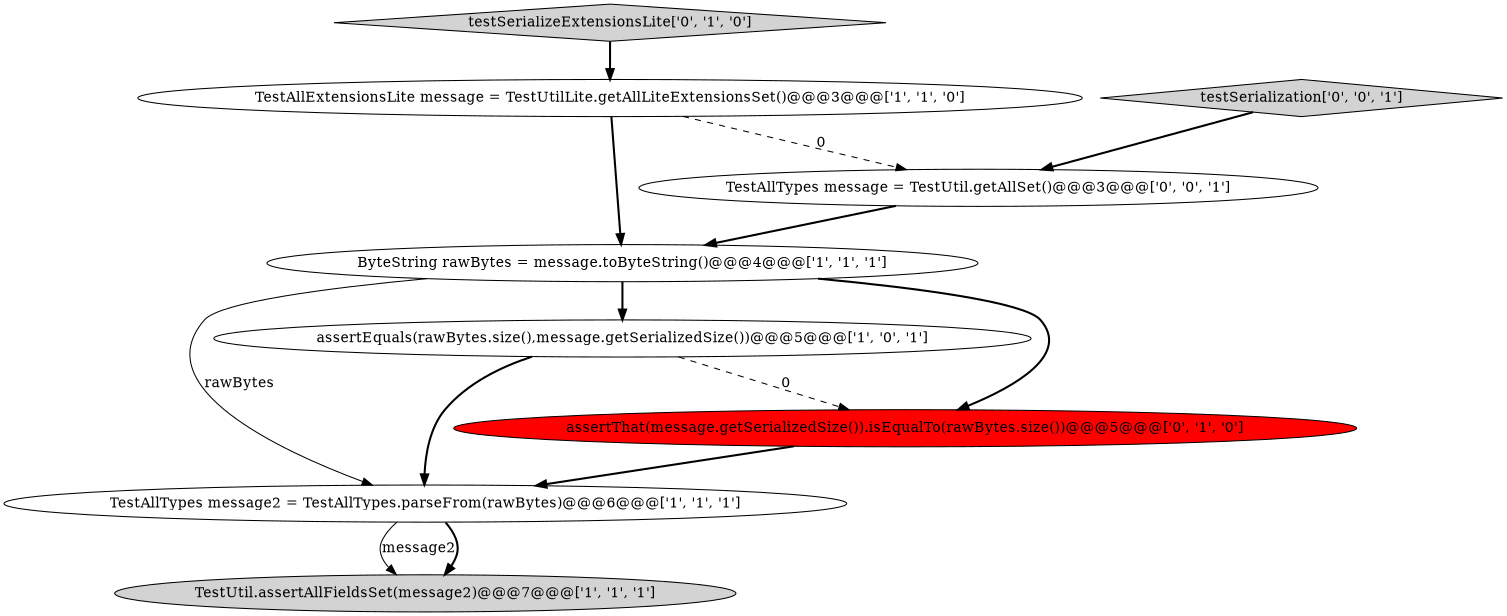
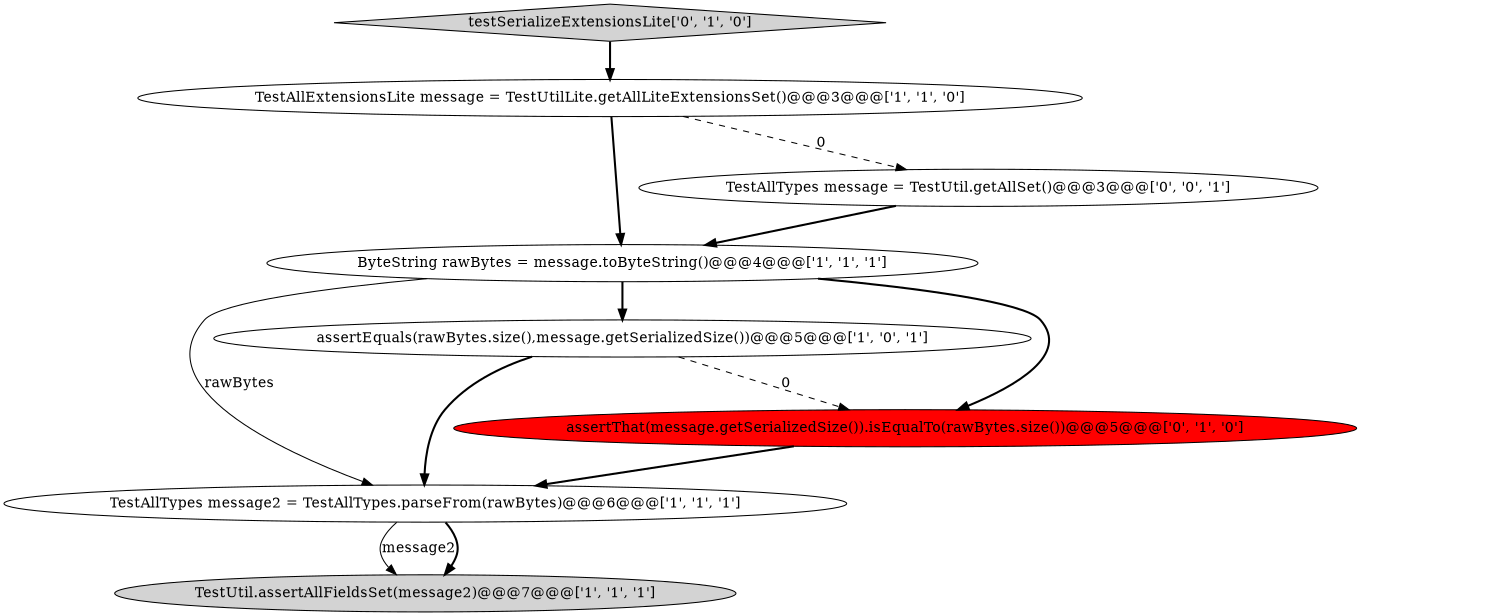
(1301, 98) -> none
